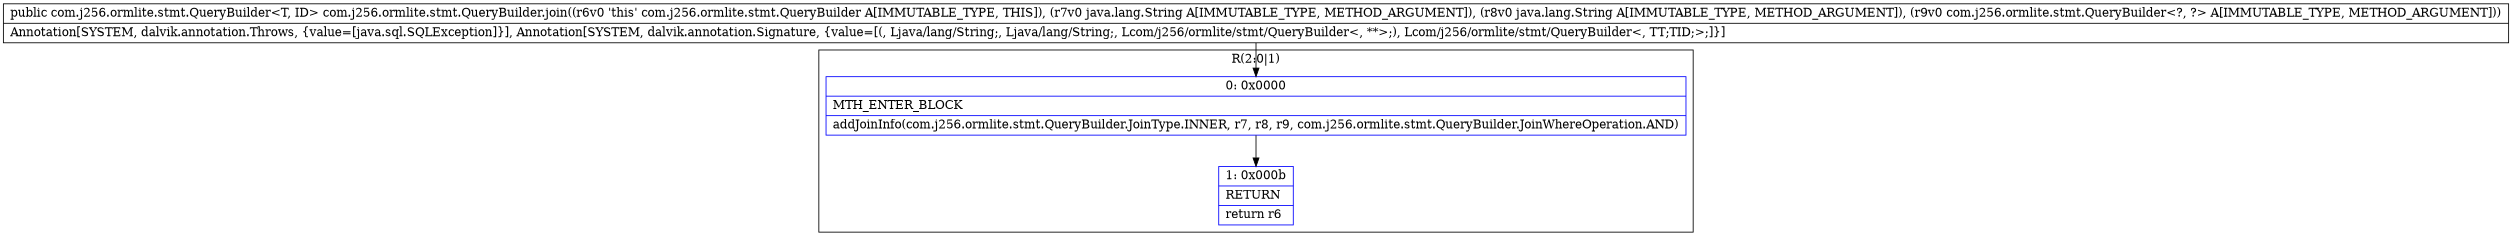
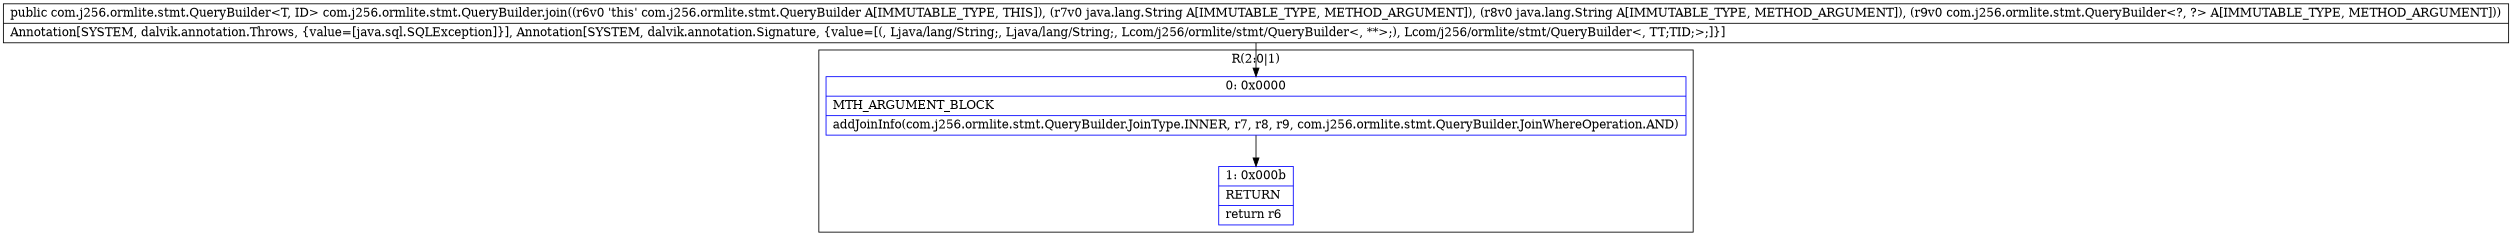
(898, 105) -> (913, 105)
